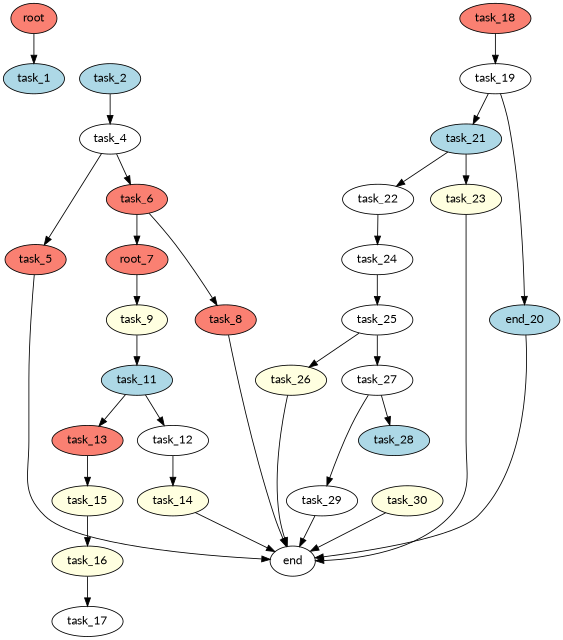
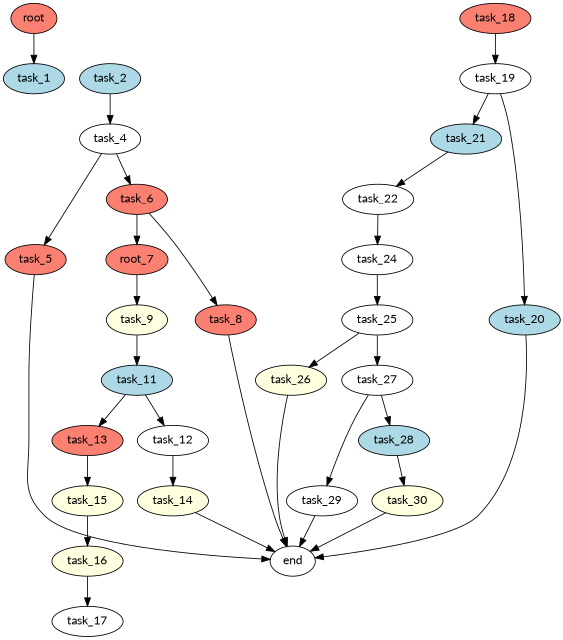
(466, 199) -> none
(525, 320) -> (525, 320)
none -> (400, 466)
